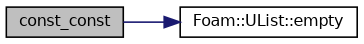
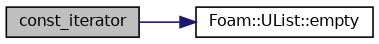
(65, 22) -> (73, 22)
